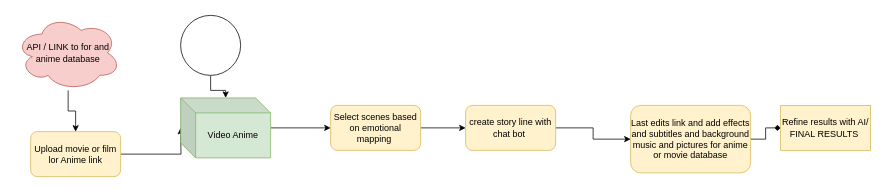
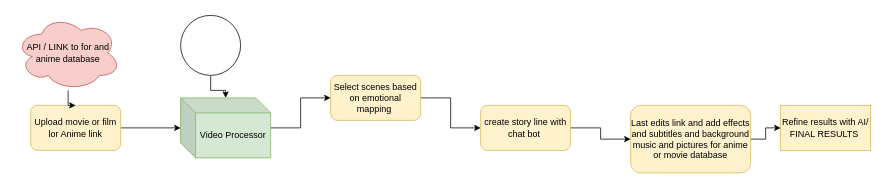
(375, 128) -> (375, 98)
(510, 128) -> (525, 128)
(773, 128) -> (774, 128)
(233, 135) -> (233, 135)
(75, 154) -> (75, 128)
